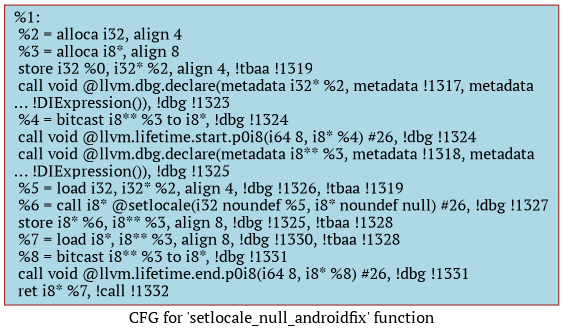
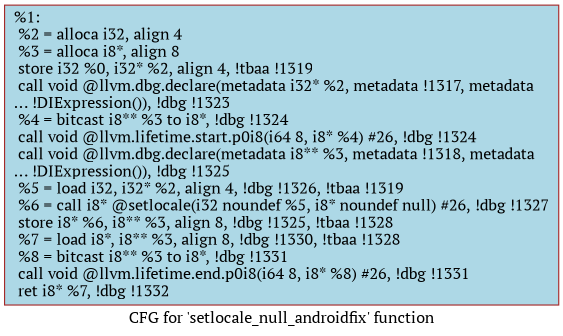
(92, 291) -> (92, 291)
